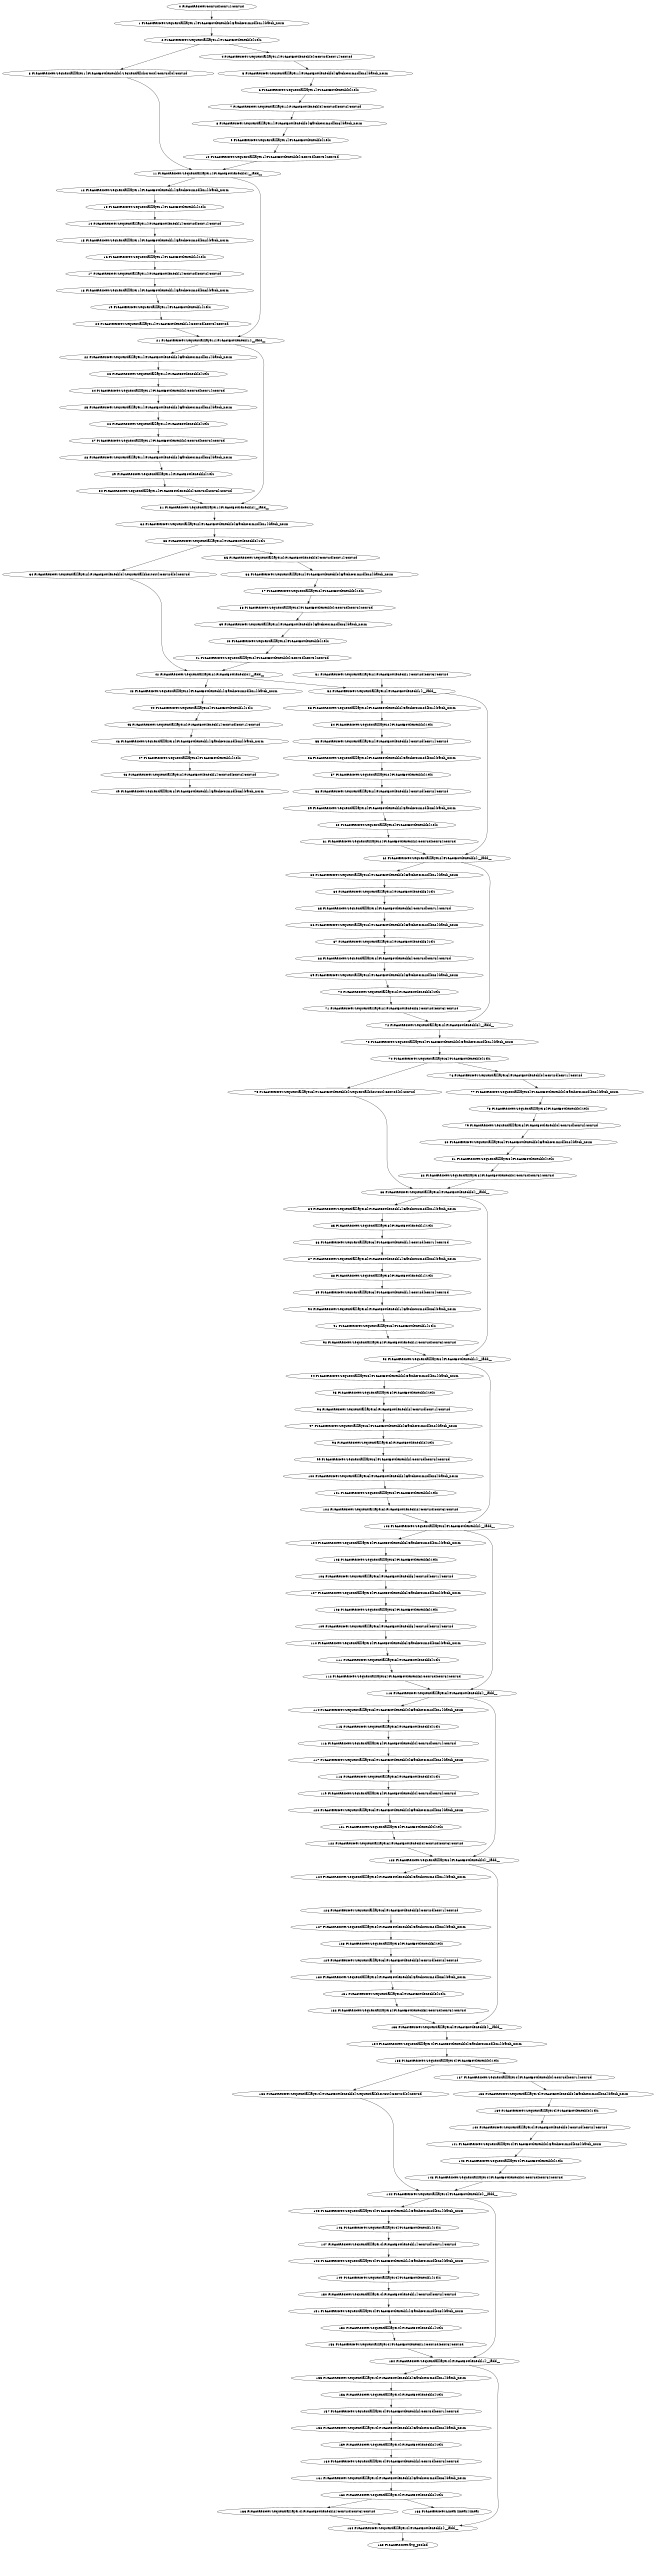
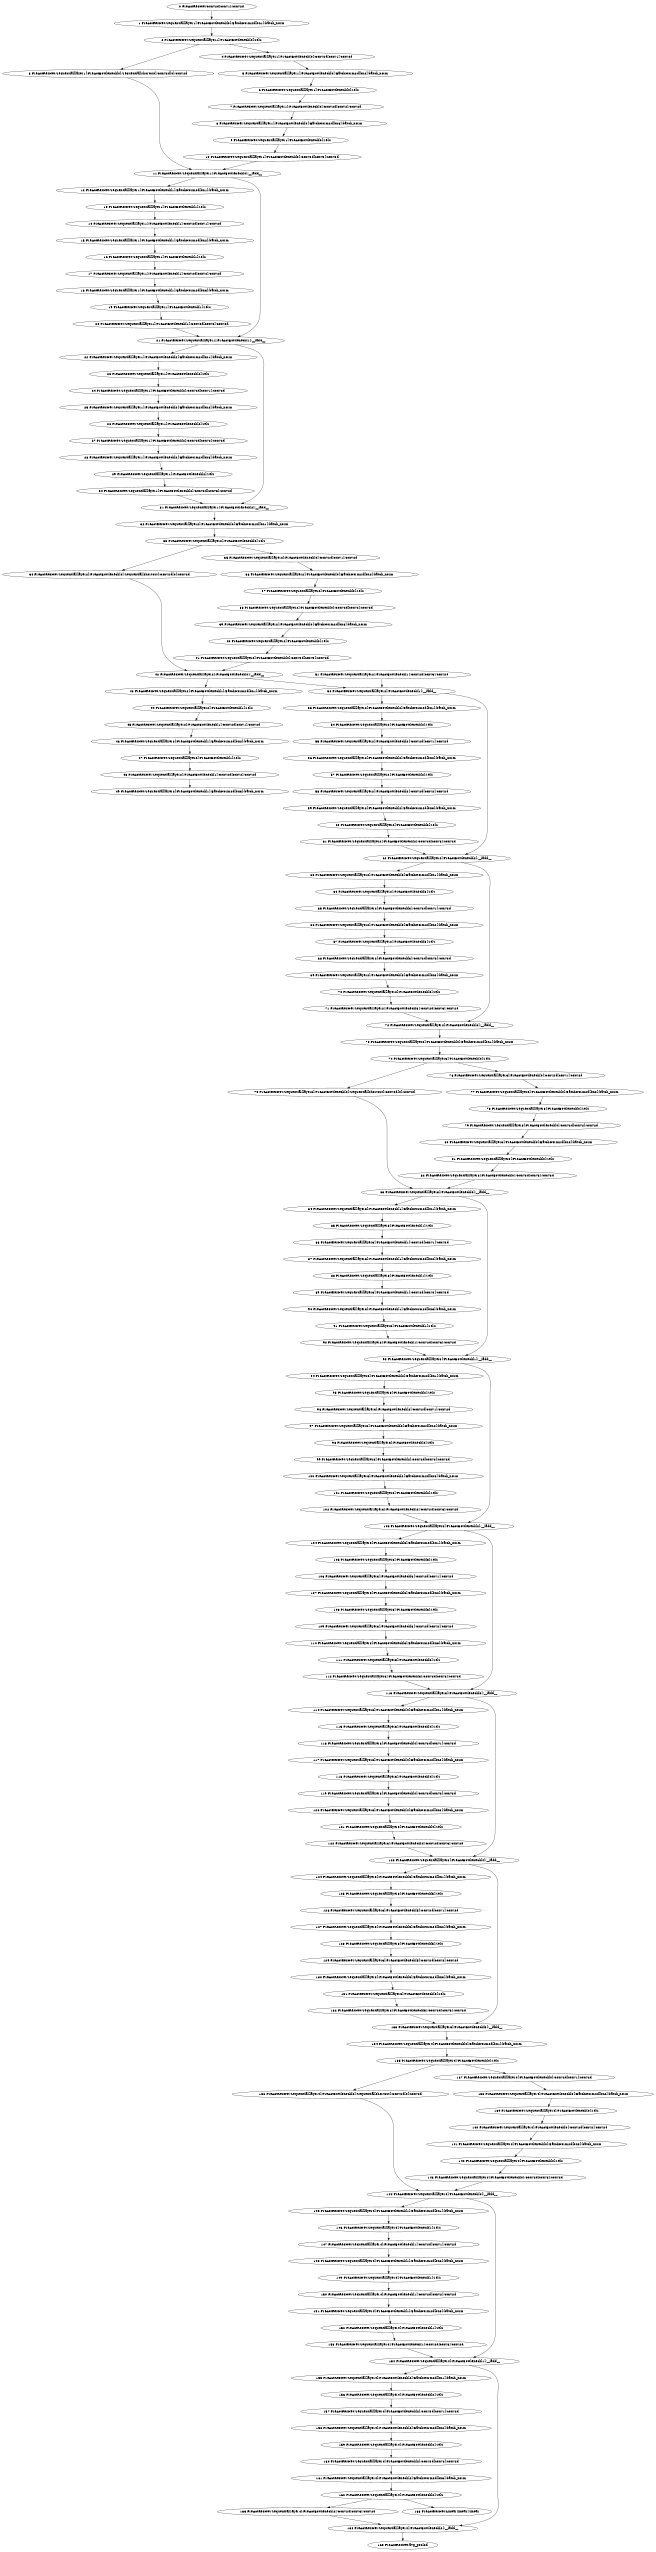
none -> (391, 1894)
